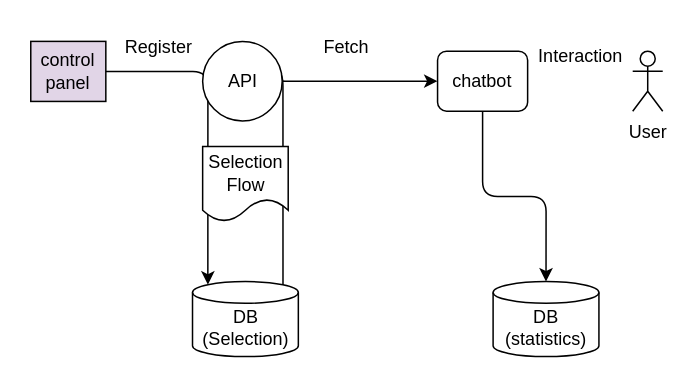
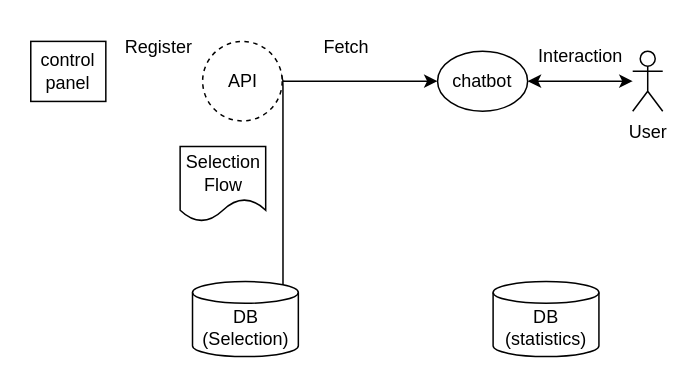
(68, 71) -> (68, 71)
(155, 71) -> none
(242, 81) -> (242, 81)
(482, 81) -> (482, 81)
none -> (579, 81)
(245, 184) -> (223, 184)
(508, 196) -> none
